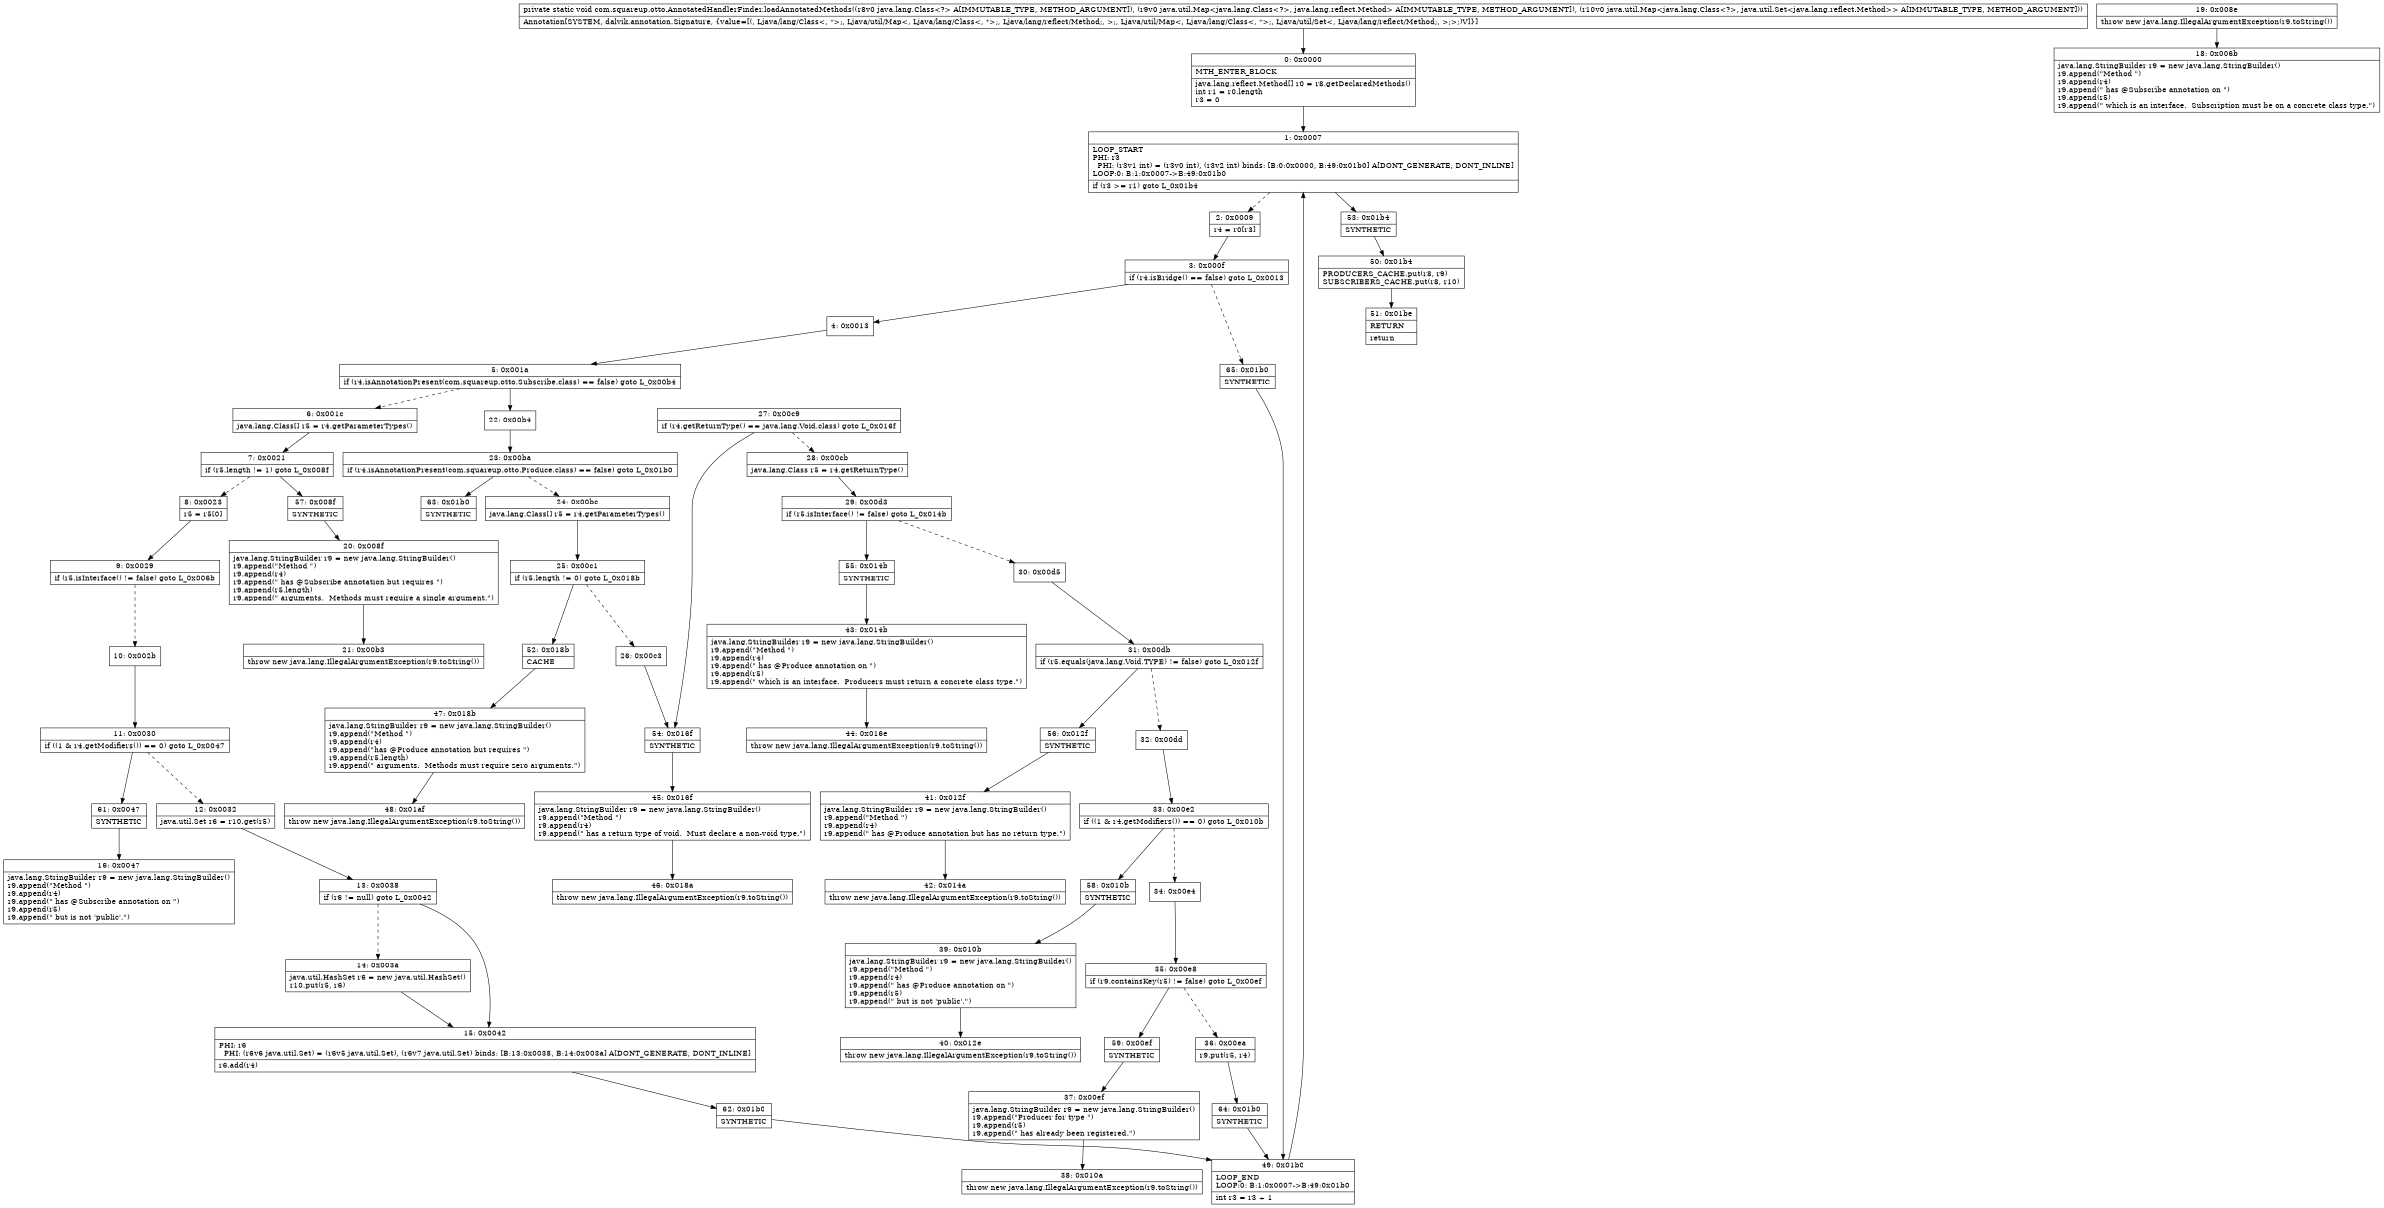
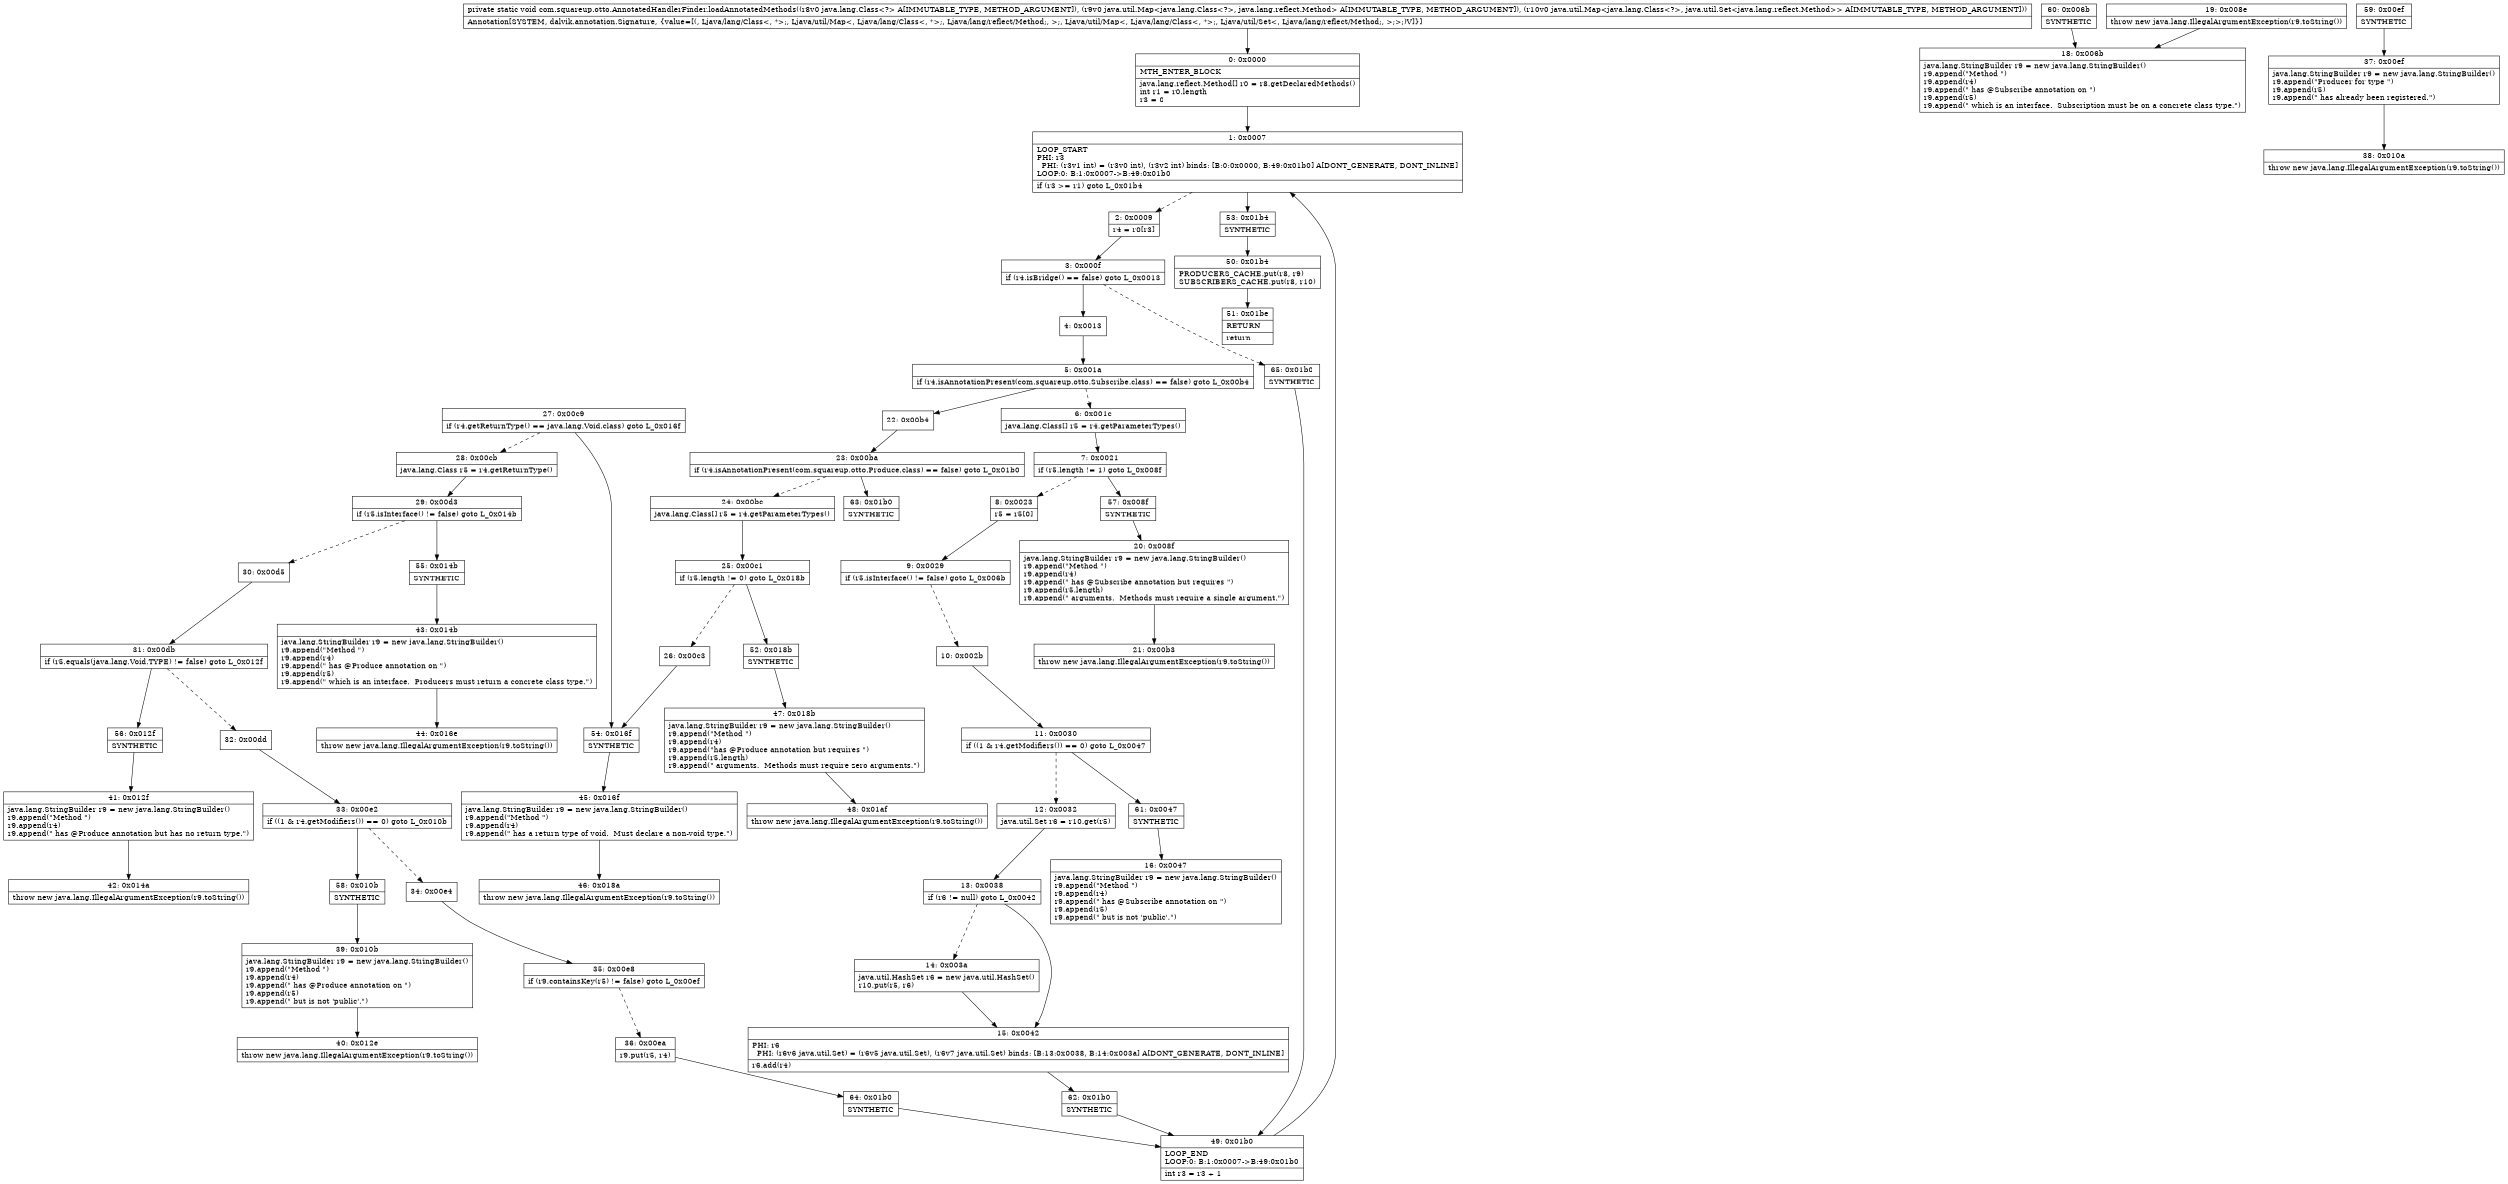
none -> (2069, 16)
(541, 662) -> (771, 662)
(1155, 1010) -> none
